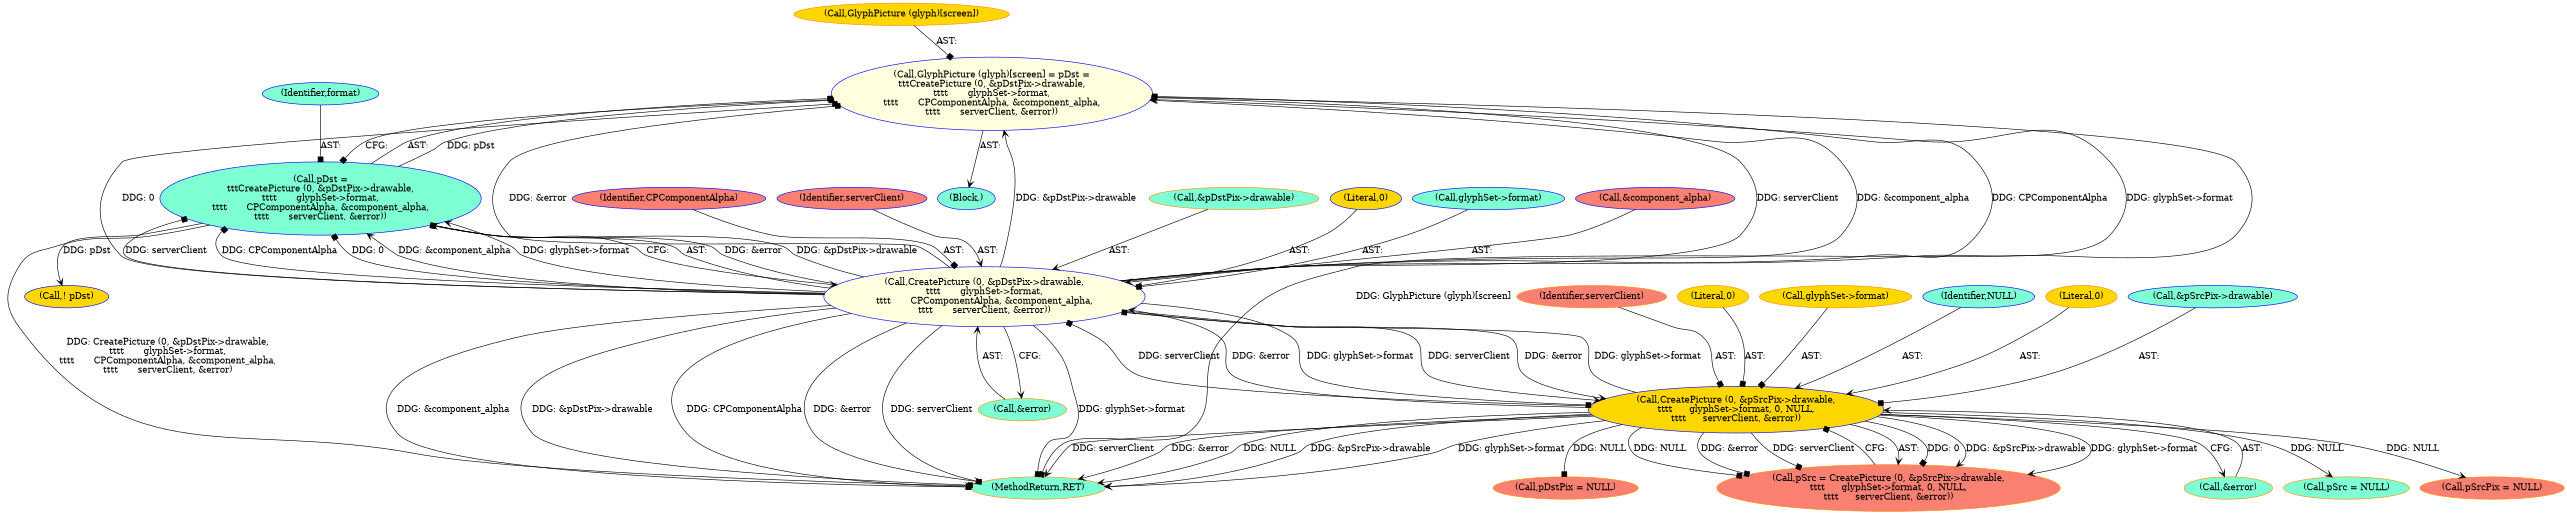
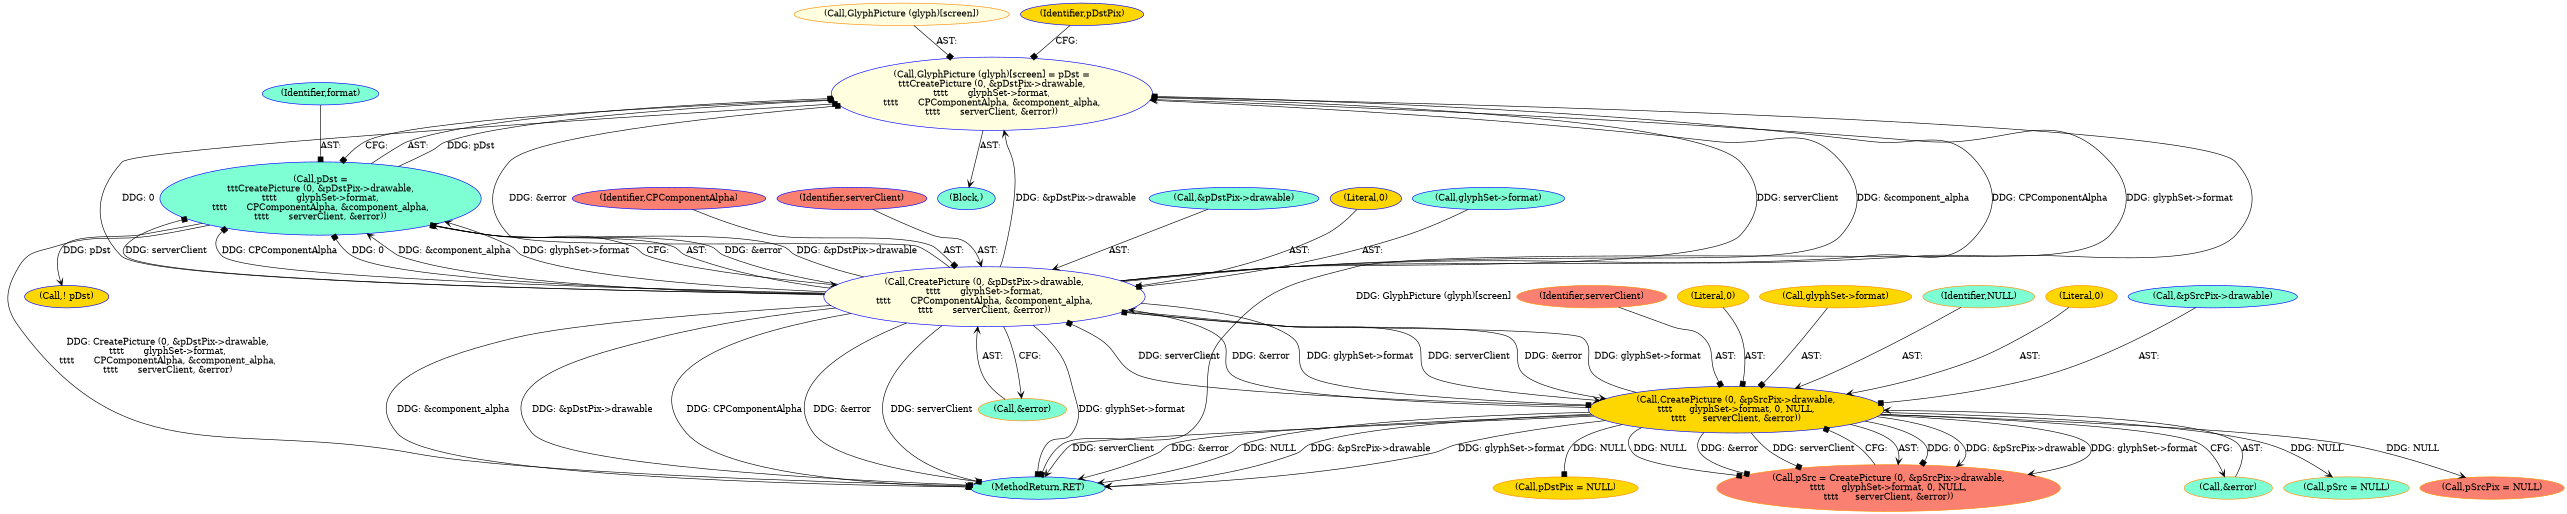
(902, 14) -> (902, 14)
none -> (1082, 14)
(1234, 199) -> (1234, 199)
(1655, 199) -> none
(1979, 297) -> (1979, 297)
(1038, 488) -> (1038, 488)
(1566, 488) -> (1566, 488)
